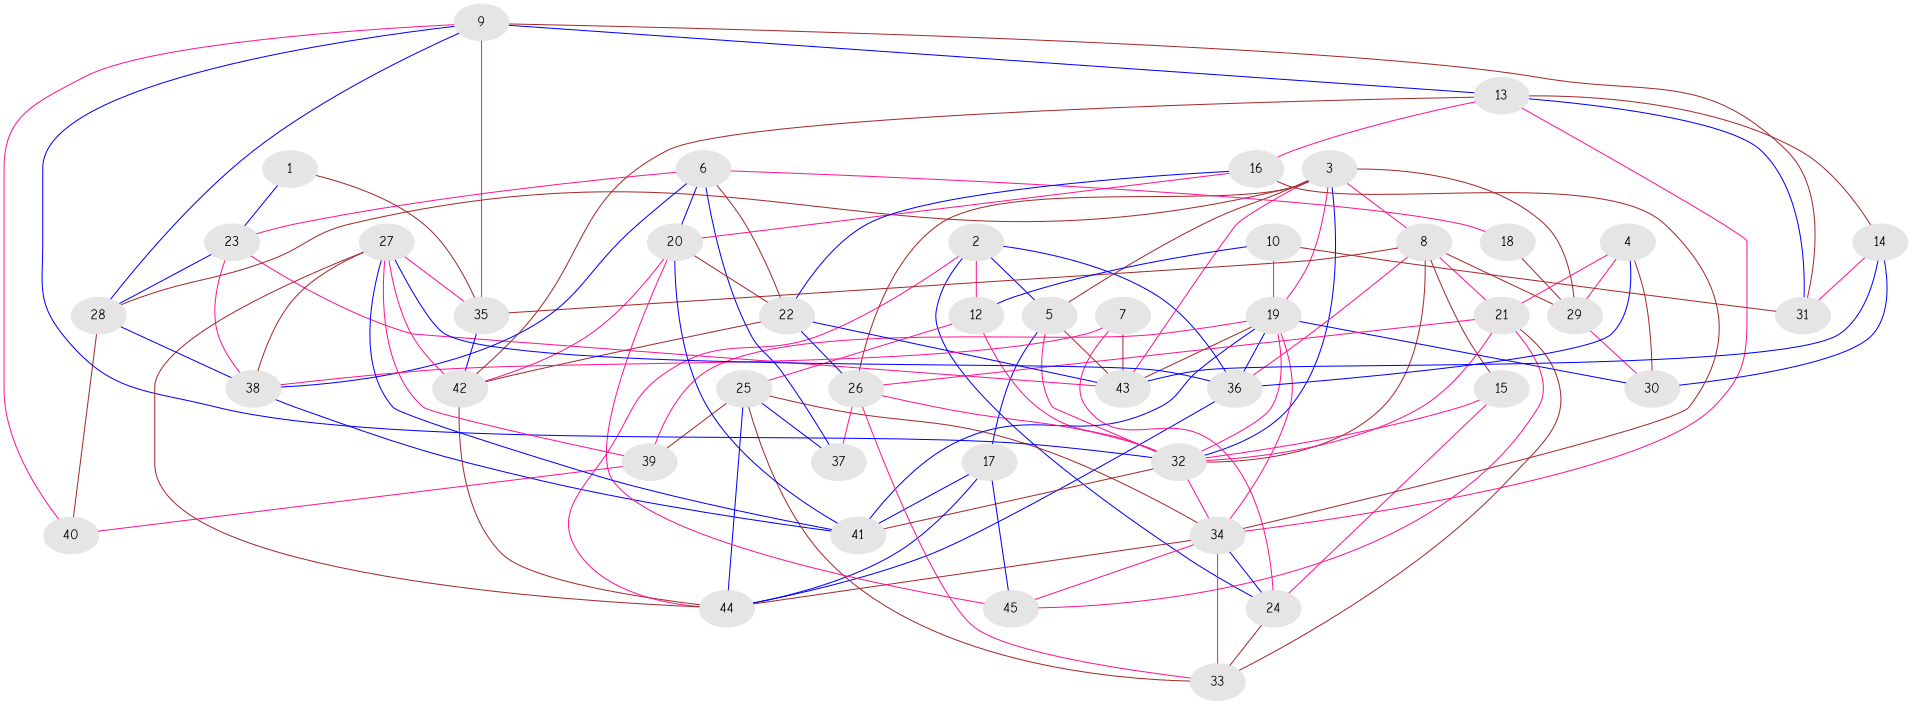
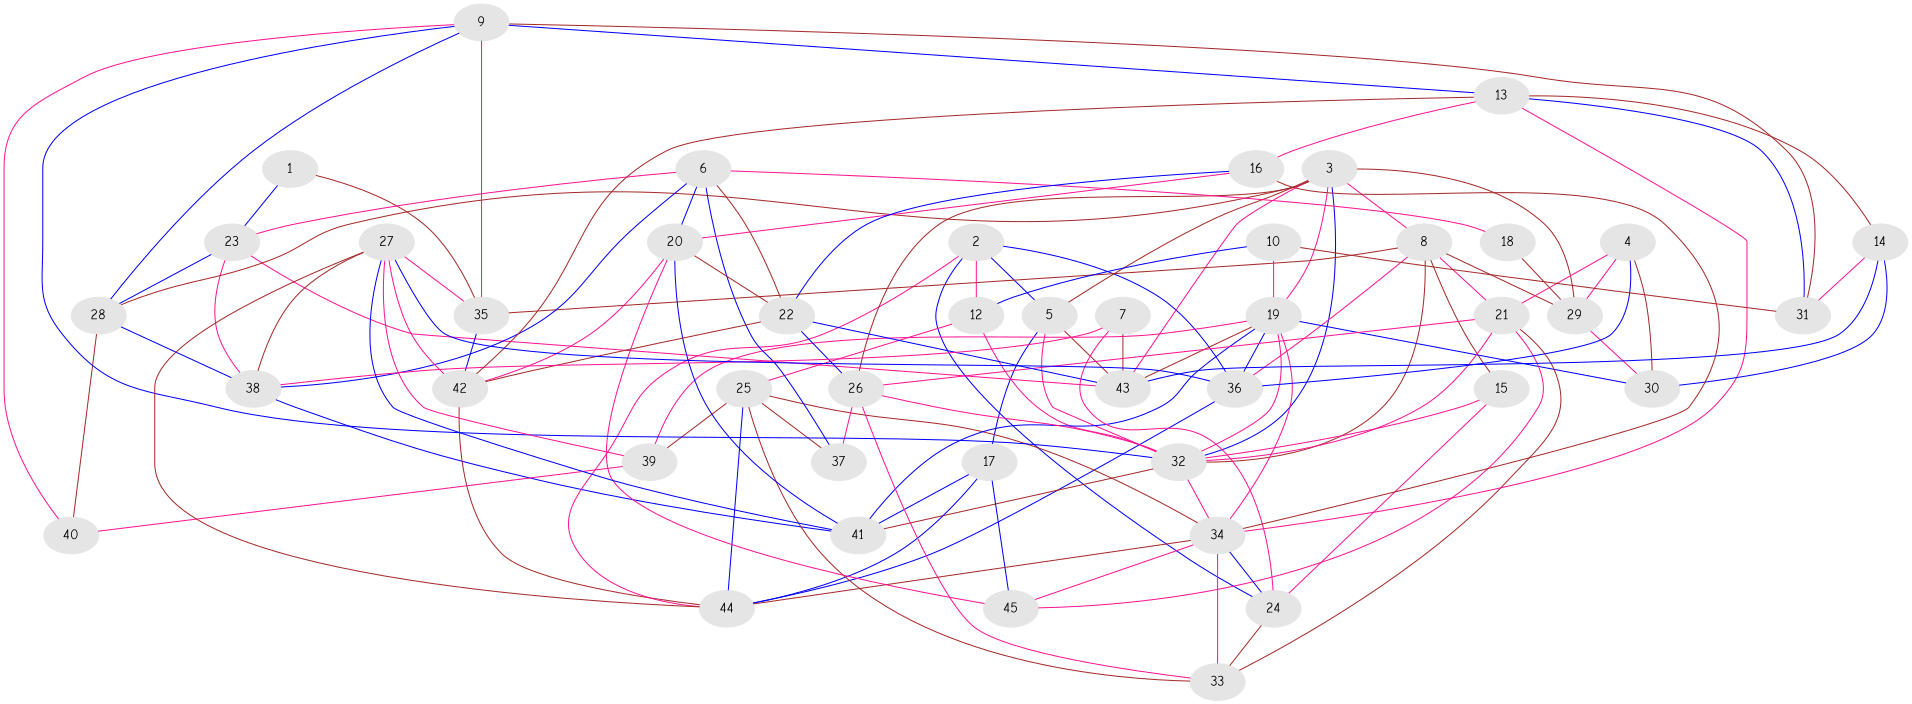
(792, 426) -> (792, 426)
